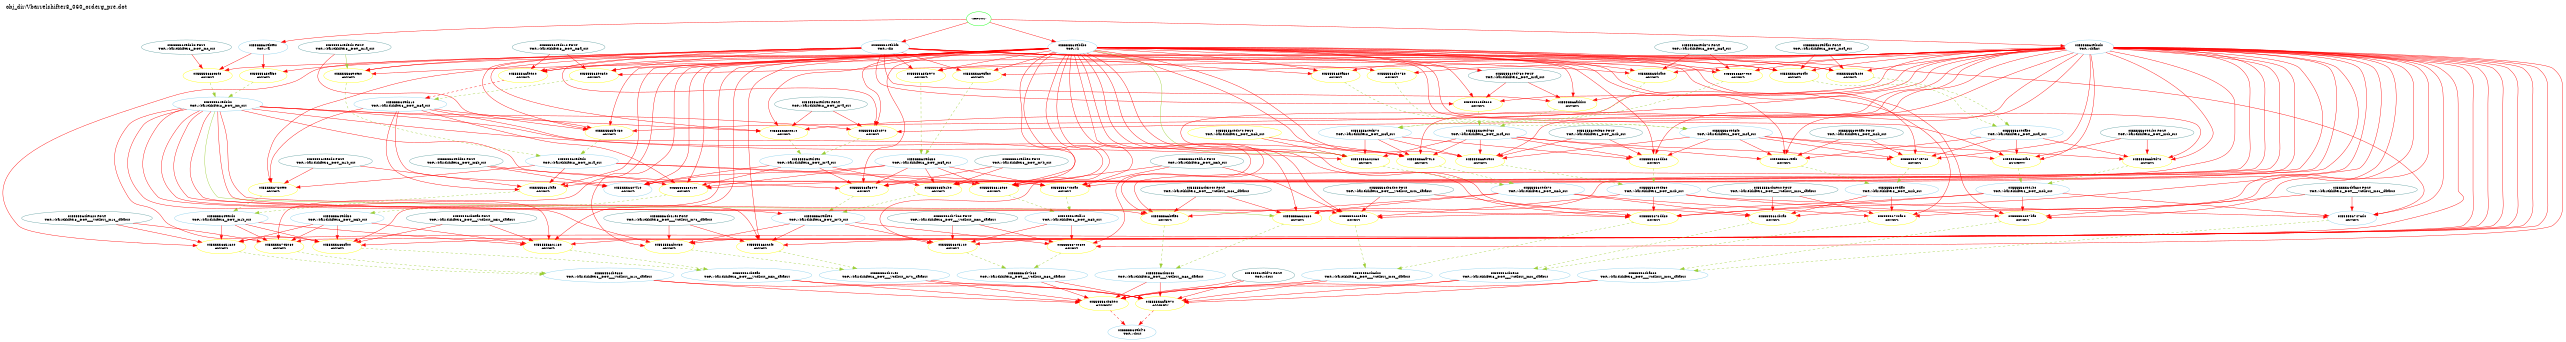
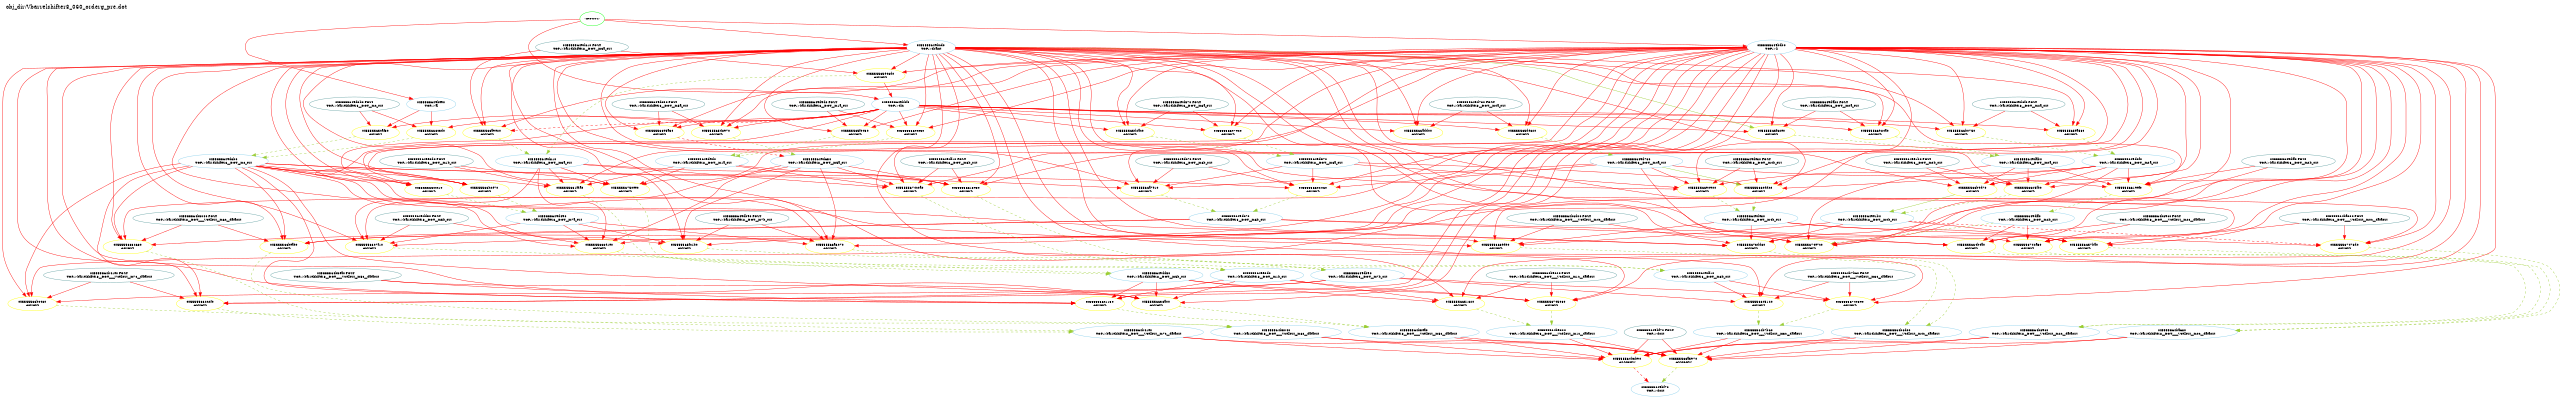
(703, 54) -> (615, 124)
(738, 56) -> (887, 88)
(1287, 56) -> (1902, 57)
(346, 59) -> (864, 118)
(1920, 63) -> (1537, 68)
none -> (434, 68)
(467, 89) -> (516, 148)
none -> (658, 104)
(821, 104) -> none
none -> (2019, 104)
none -> (364, 117)
(511, 117) -> (680, 172)
(950, 117) -> (726, 147)
(1530, 117) -> none
(1235, 133) -> (1182, 161)
(1173, 141) -> (1578, 140)
(1570, 147) -> (1701, 176)
(2017, 161) -> (2028, 190)
(2103, 171) -> (1924, 203)
(1906, 172) -> (1914, 233)
(1281, 185) -> (1087, 206)
(628, 190) -> (369, 247)
(2167, 202) -> (2113, 233)
(433, 207) -> (487, 212)
(699, 207) -> (139, 189)
(2352, 218) -> (2345, 247)
none -> (750, 260)
(1148, 316) -> (1671, 373)
